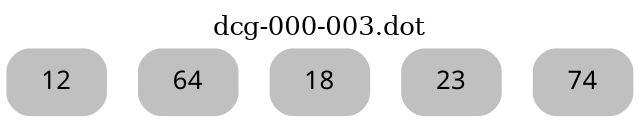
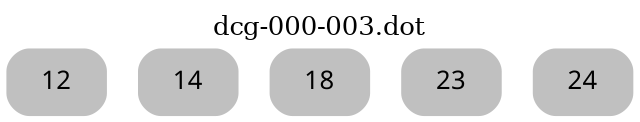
(188, 82) -> (188, 82)
(583, 82) -> (583, 82)
